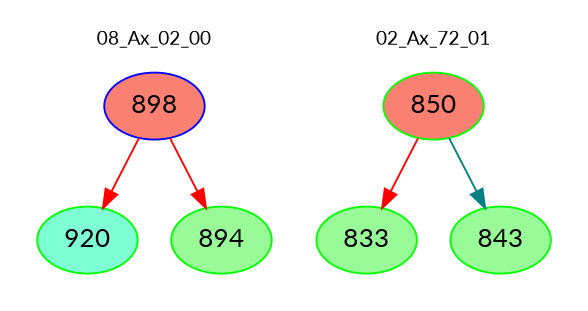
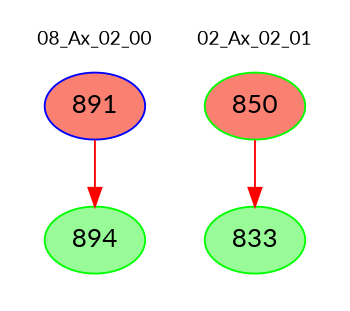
(434, 40) -> (255, 40)
(154, 106) -> (95, 106)
(87, 240) -> none
(501, 240) -> none
